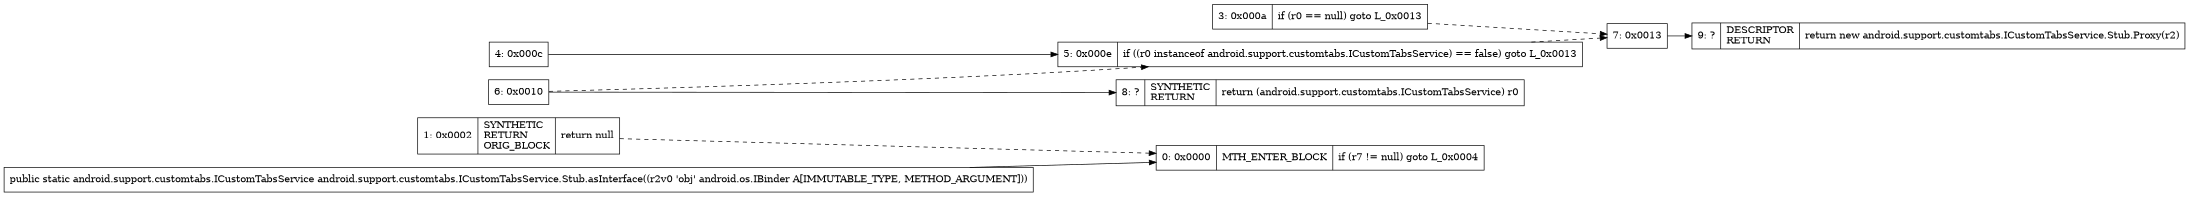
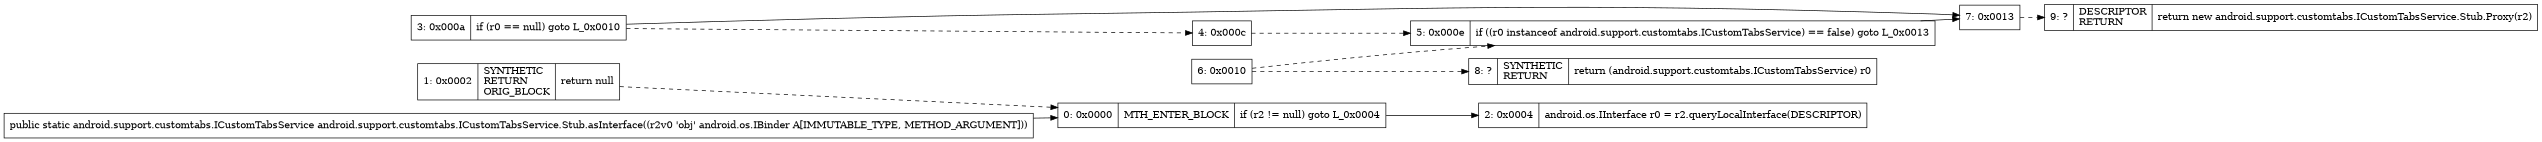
(1350, 16) -> (548, 27)
(1514, 29) -> (1290, 10)
none -> (906, 31)
(1676, 36) -> (2029, 17)
(1566, 40) -> (1937, 20)
(800, 54) -> (1327, 33)
(829, 92) -> (1357, 72)
none -> (1673, 115)
(1408, 157) -> (1310, 115)
